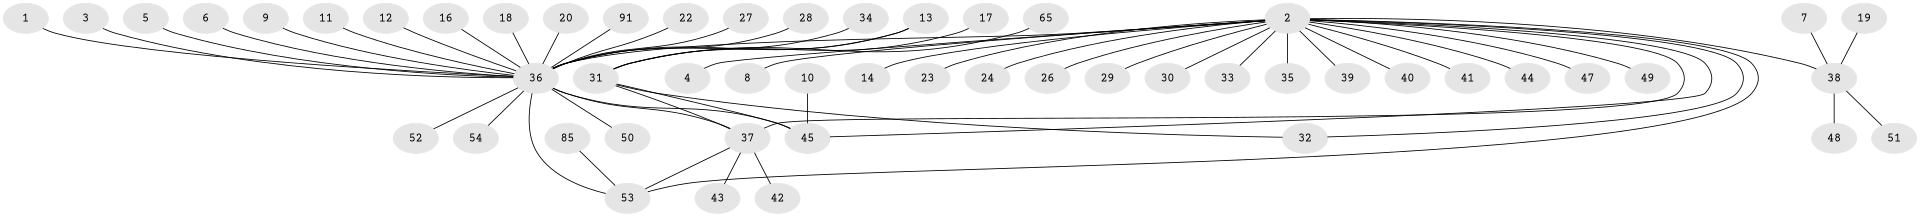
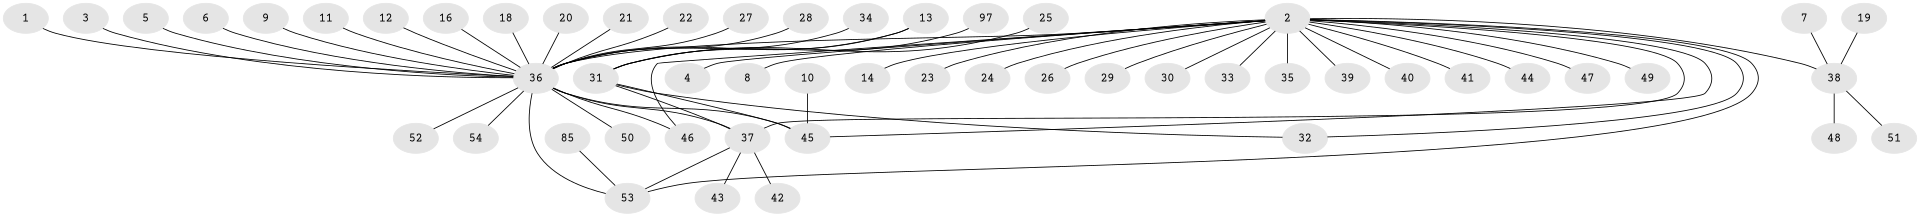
(626, 18) -> (626, 18)
(986, 18) -> (986, 18)
(1046, 18) -> (1046, 18)
none -> (688, 138)
